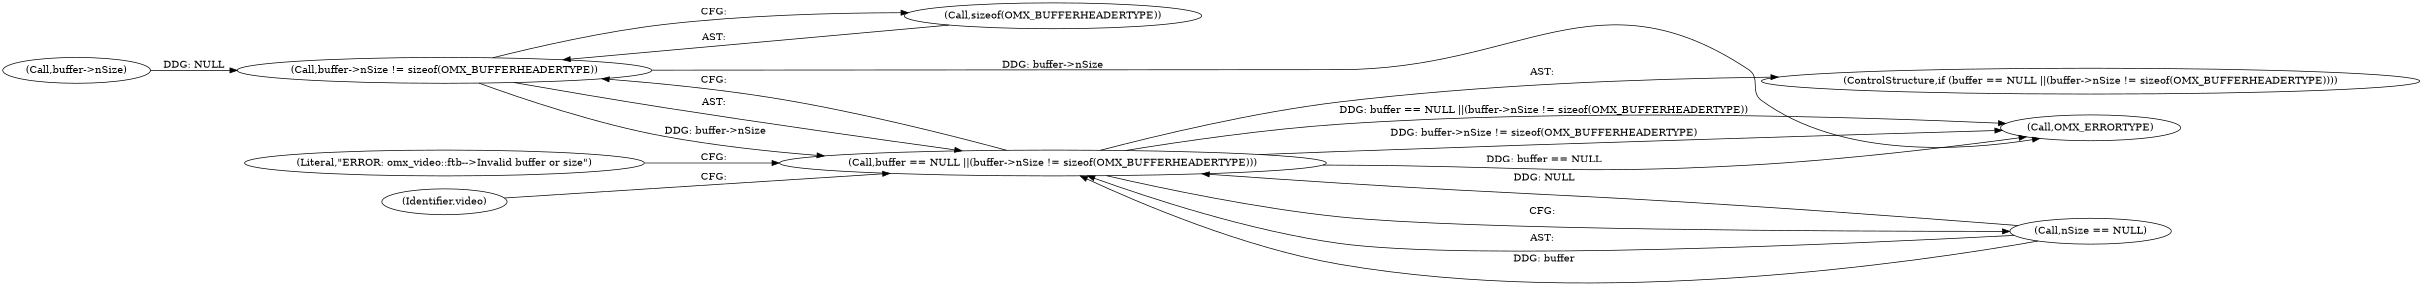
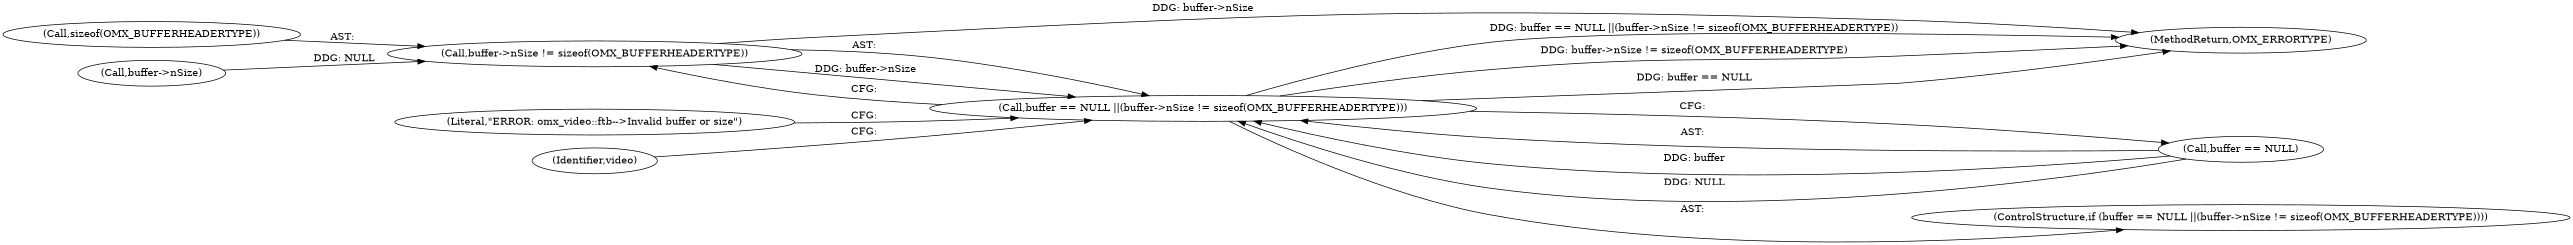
(695, 21) -> none
(2091, 128) -> (2241, 40)
(2091, 231) -> (2241, 149)
